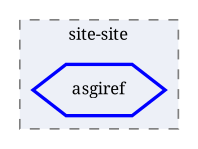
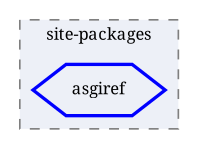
(99, 36) -> (99, 36)
